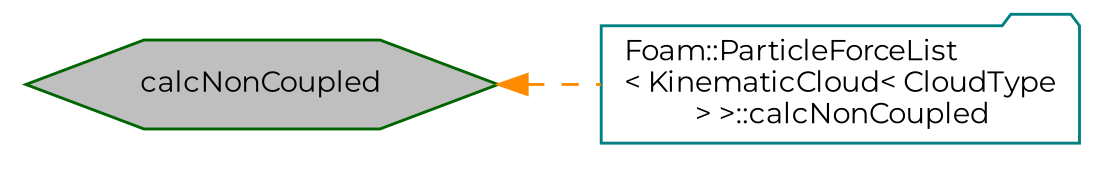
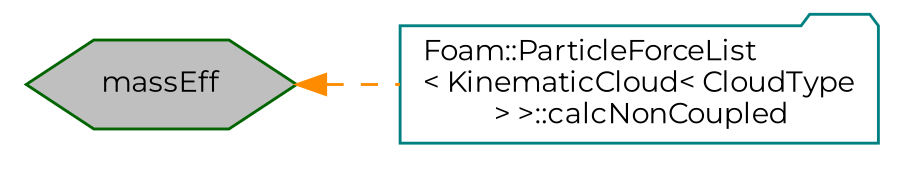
(262, 84) -> (161, 84)
